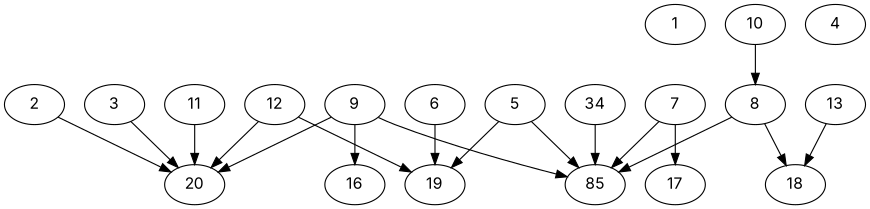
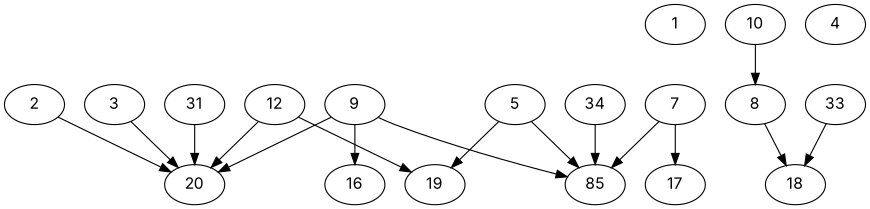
(195, 105) -> (195, 105)
(435, 105) -> none
(835, 105) -> (835, 105)
(683, 141) -> none
